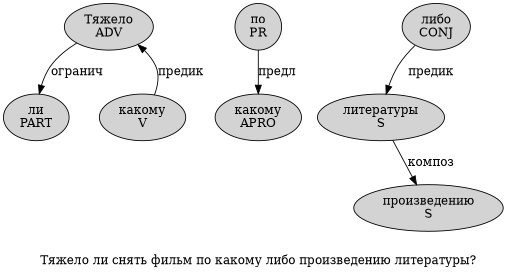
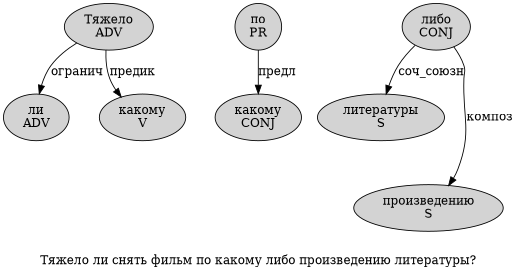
(157, 71) -> (108, 71)
(431, 72) -> (431, 72)
(36, 117) -> (36, 117)
(258, 117) -> (258, 117)
(403, 159) -> (465, 112)
